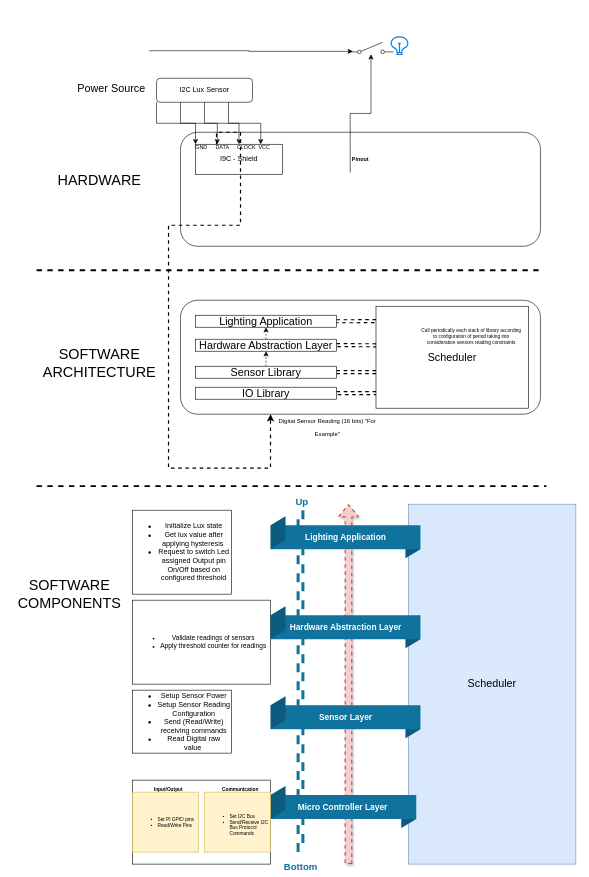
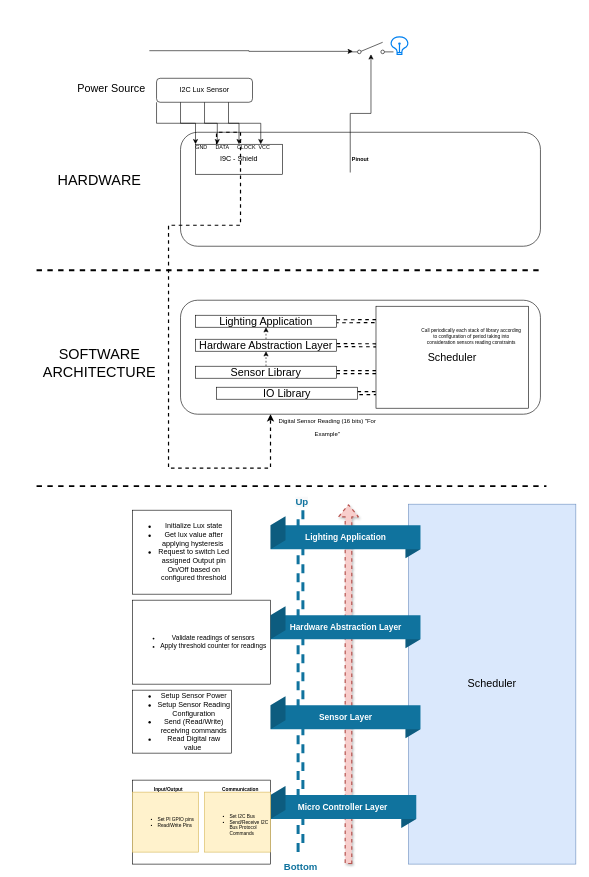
(266, 393) -> (287, 393)
(69, 594) -> none
